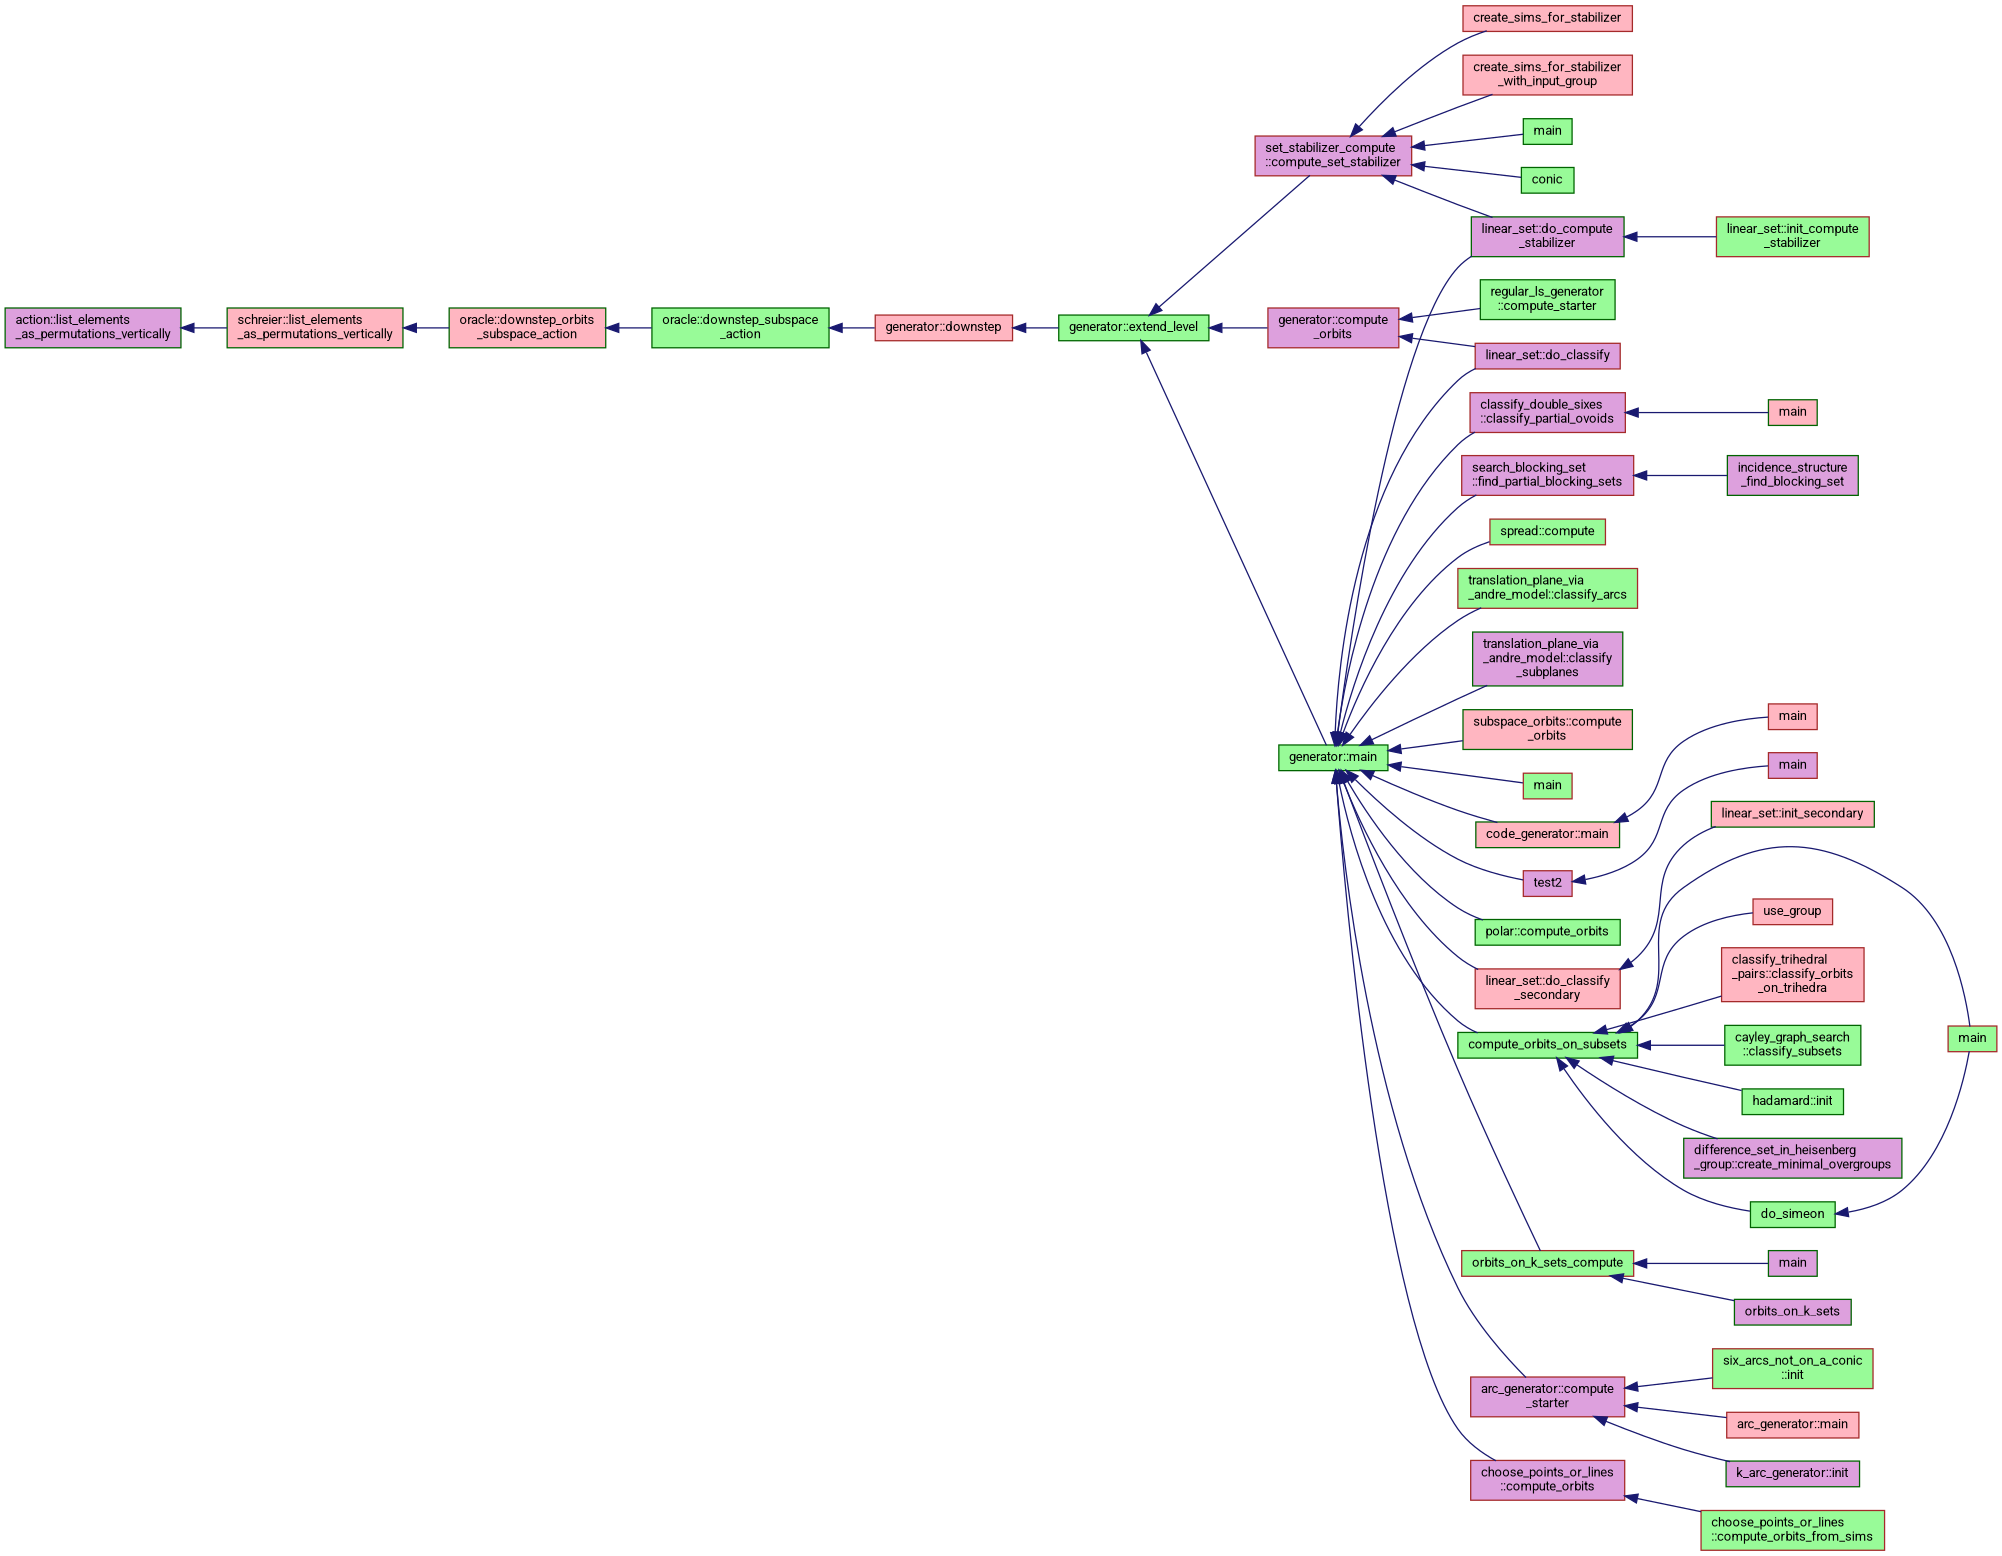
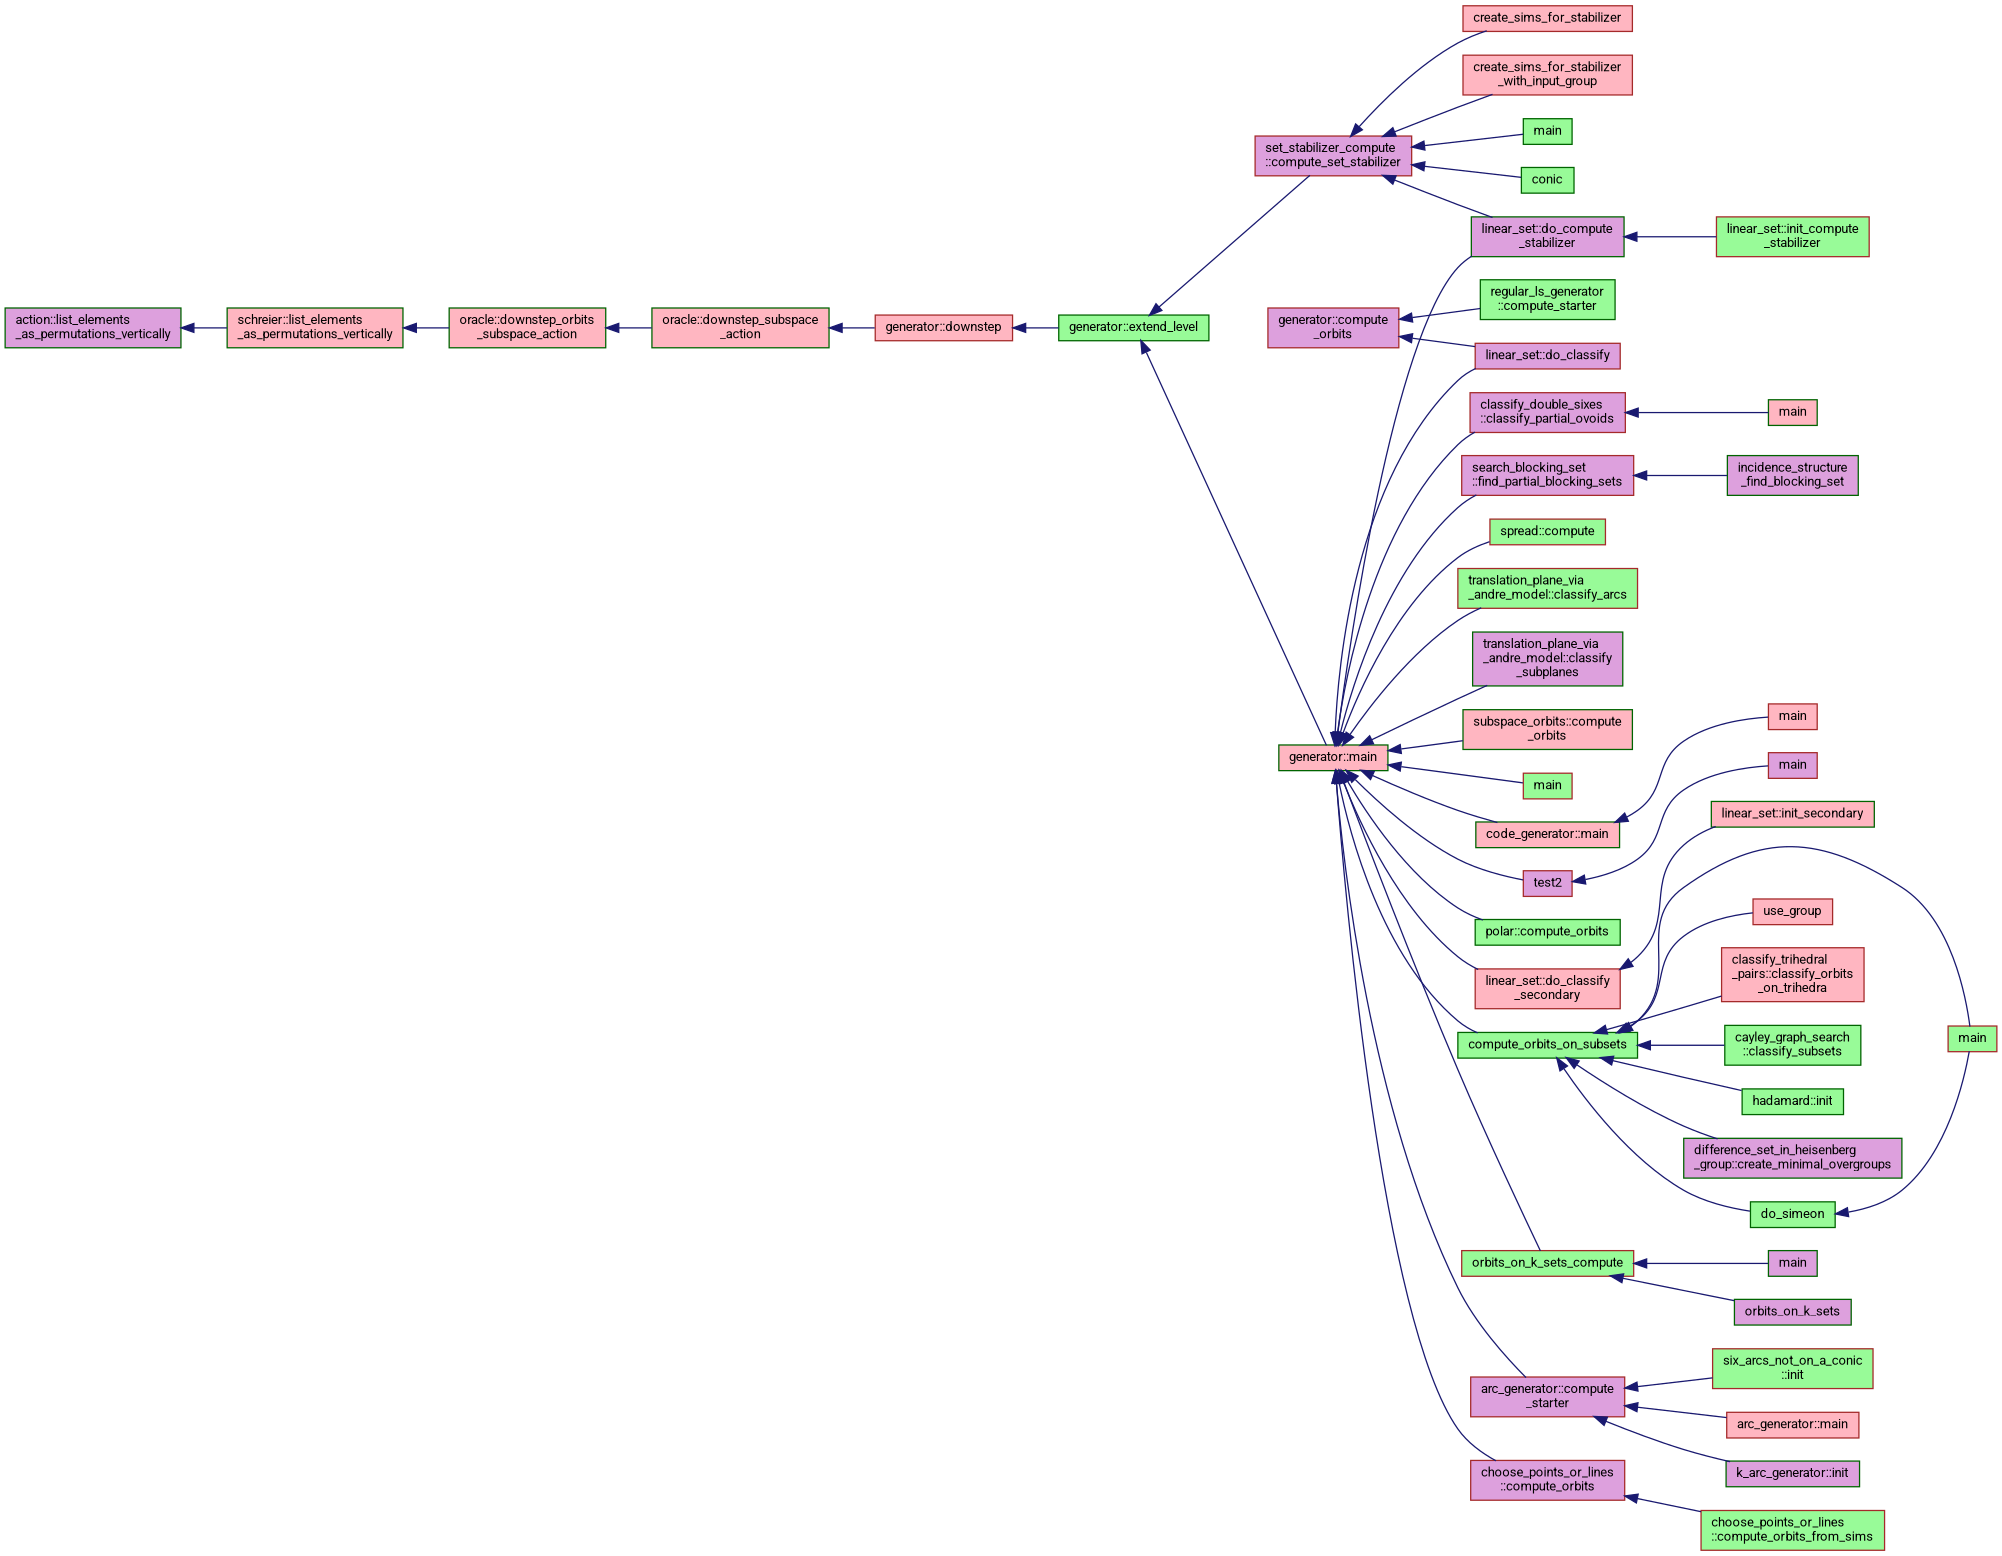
(740, 328) -> (740, 328)
(1245, 328) -> none
(1333, 758) -> (1333, 758)
